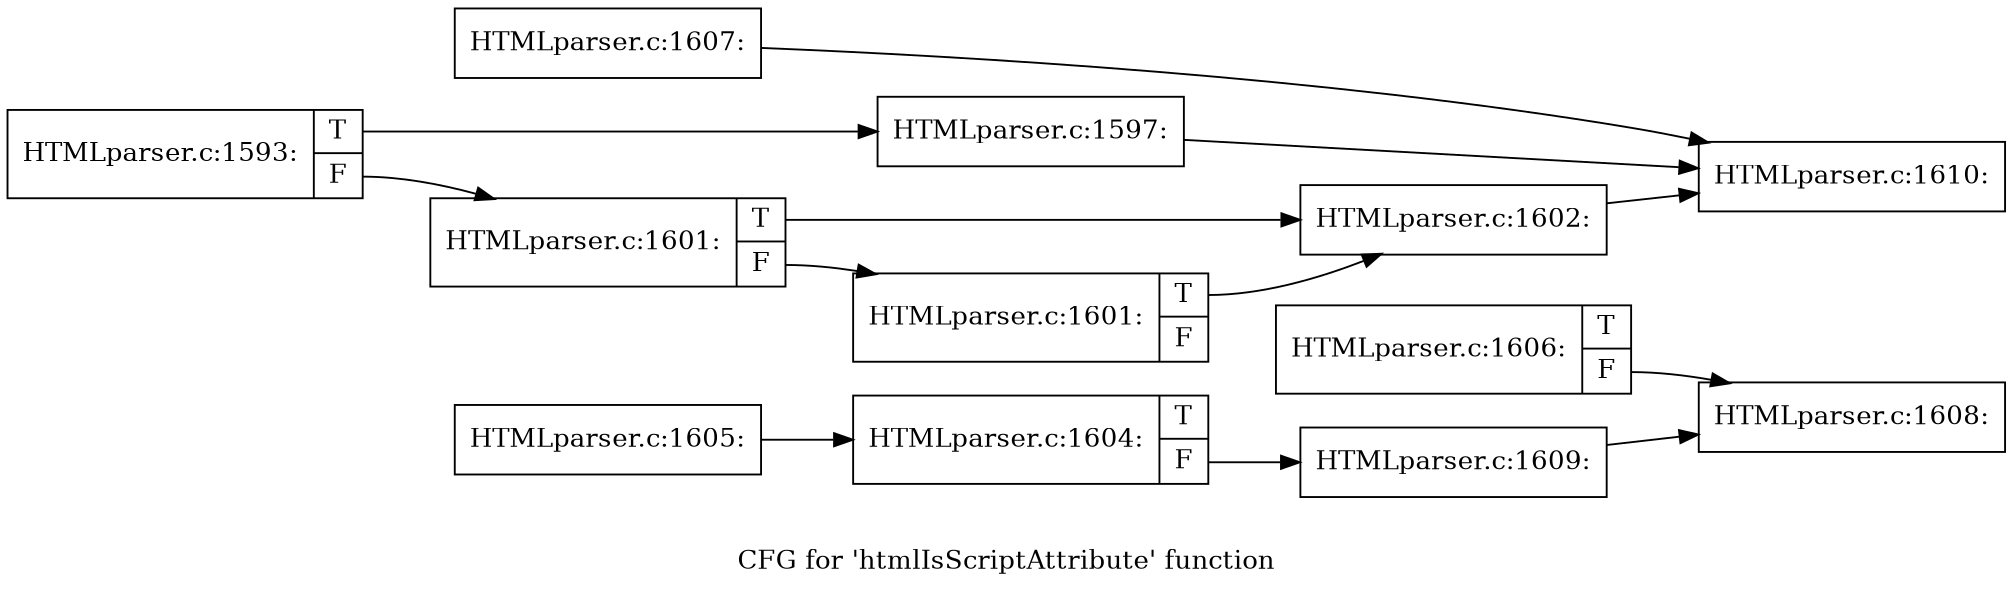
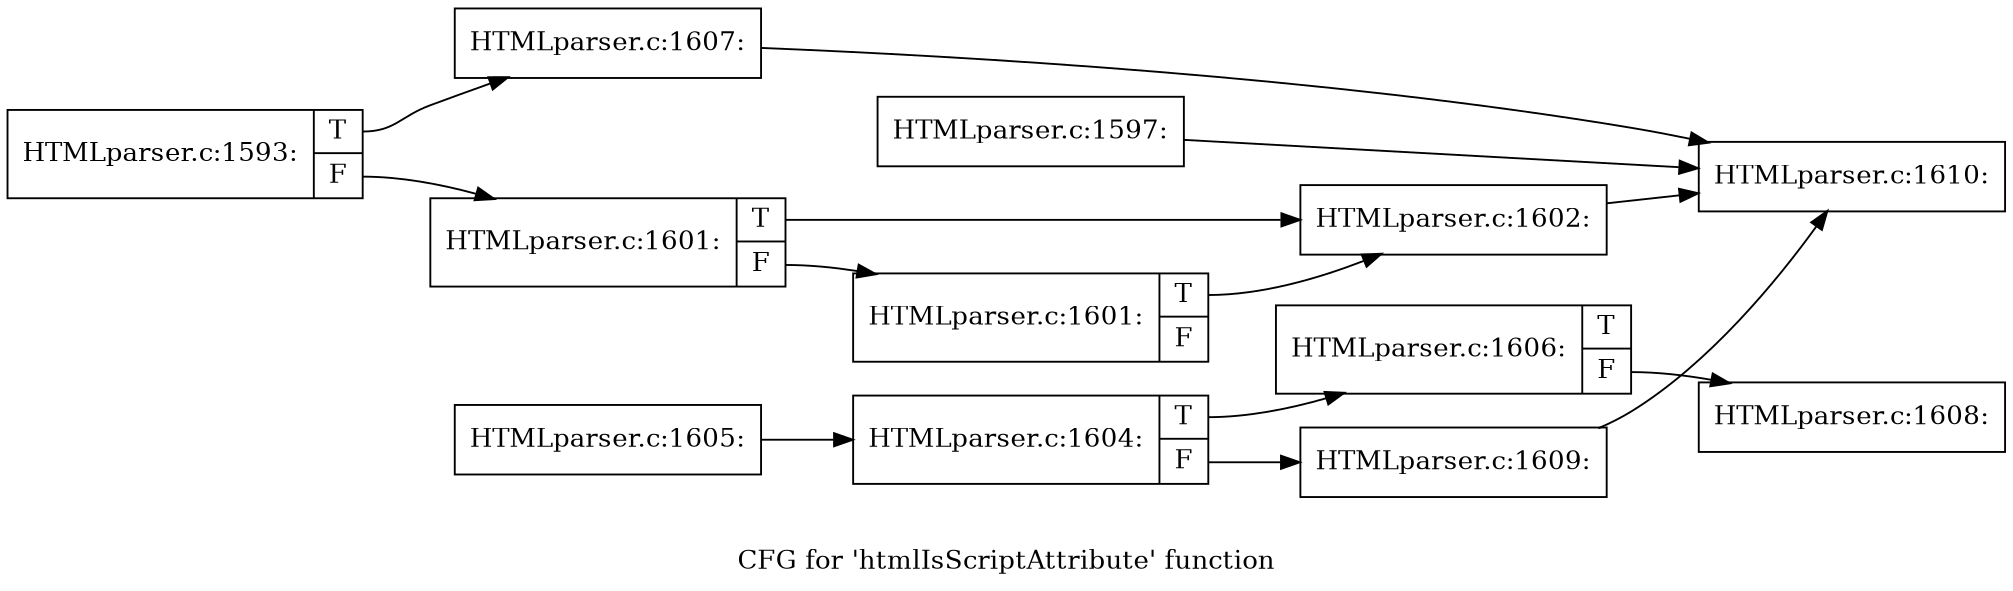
(610, 132) -> (426, 107)
none -> (1268, 412)
(1643, 441) -> (1719, 341)
